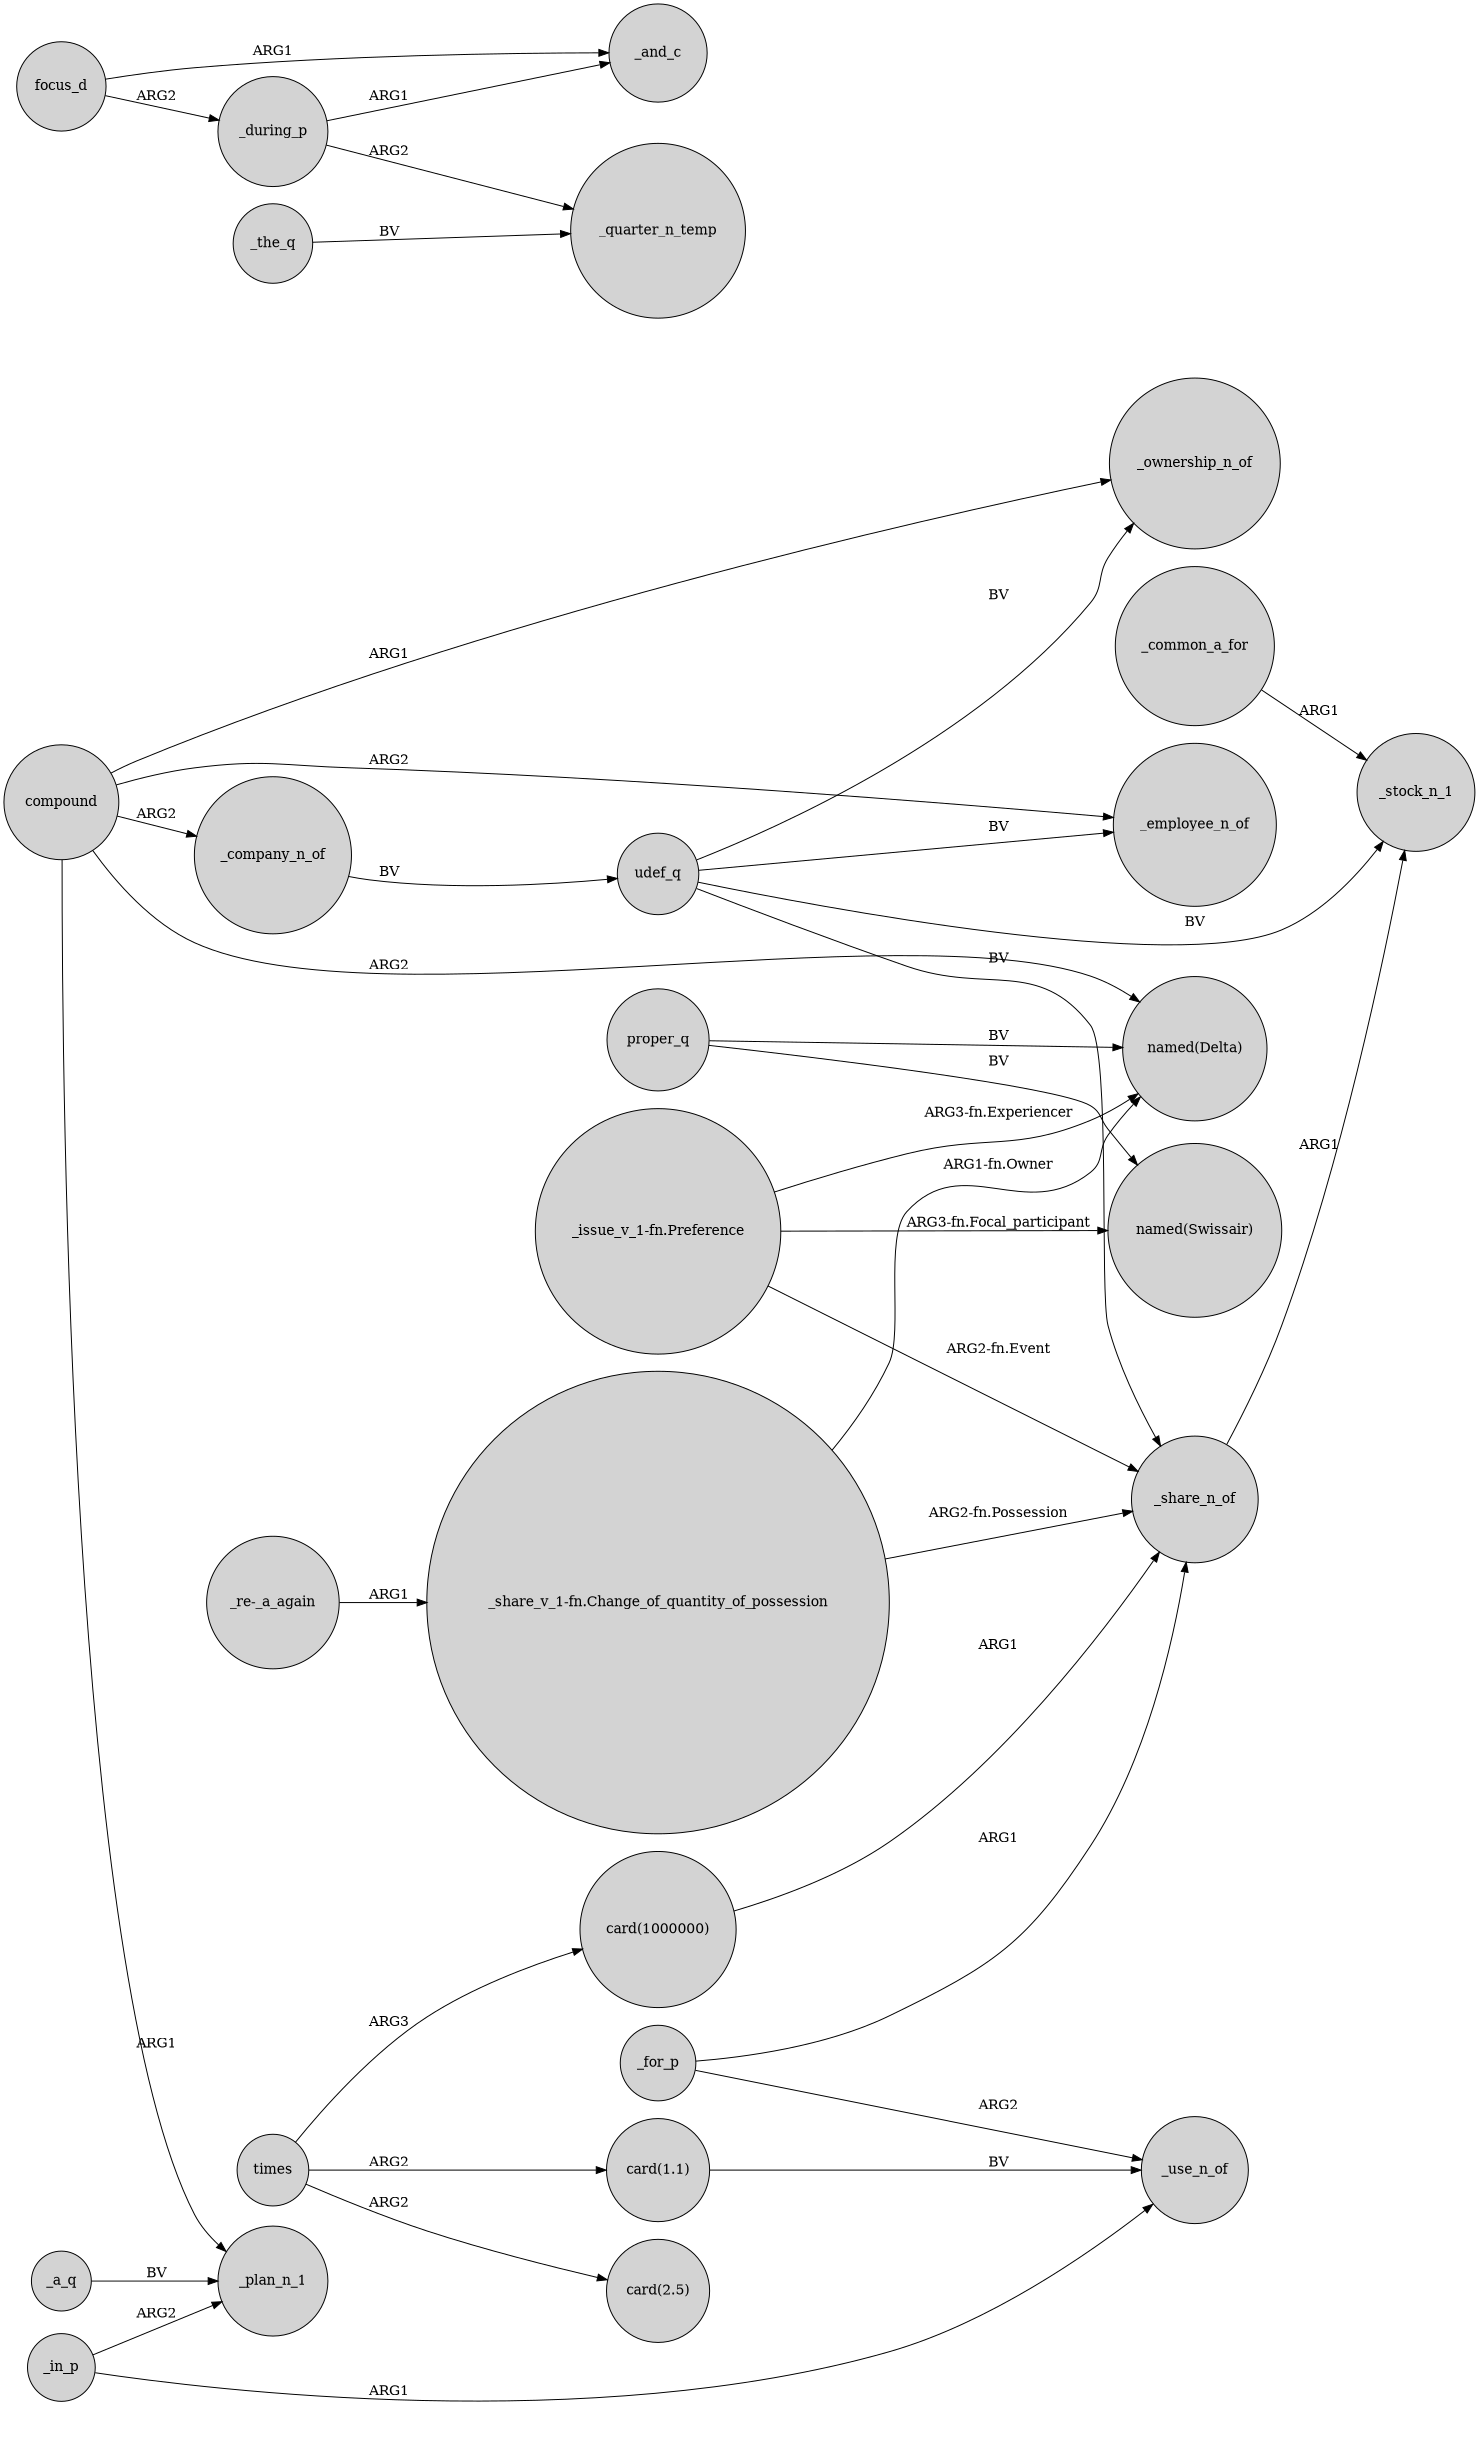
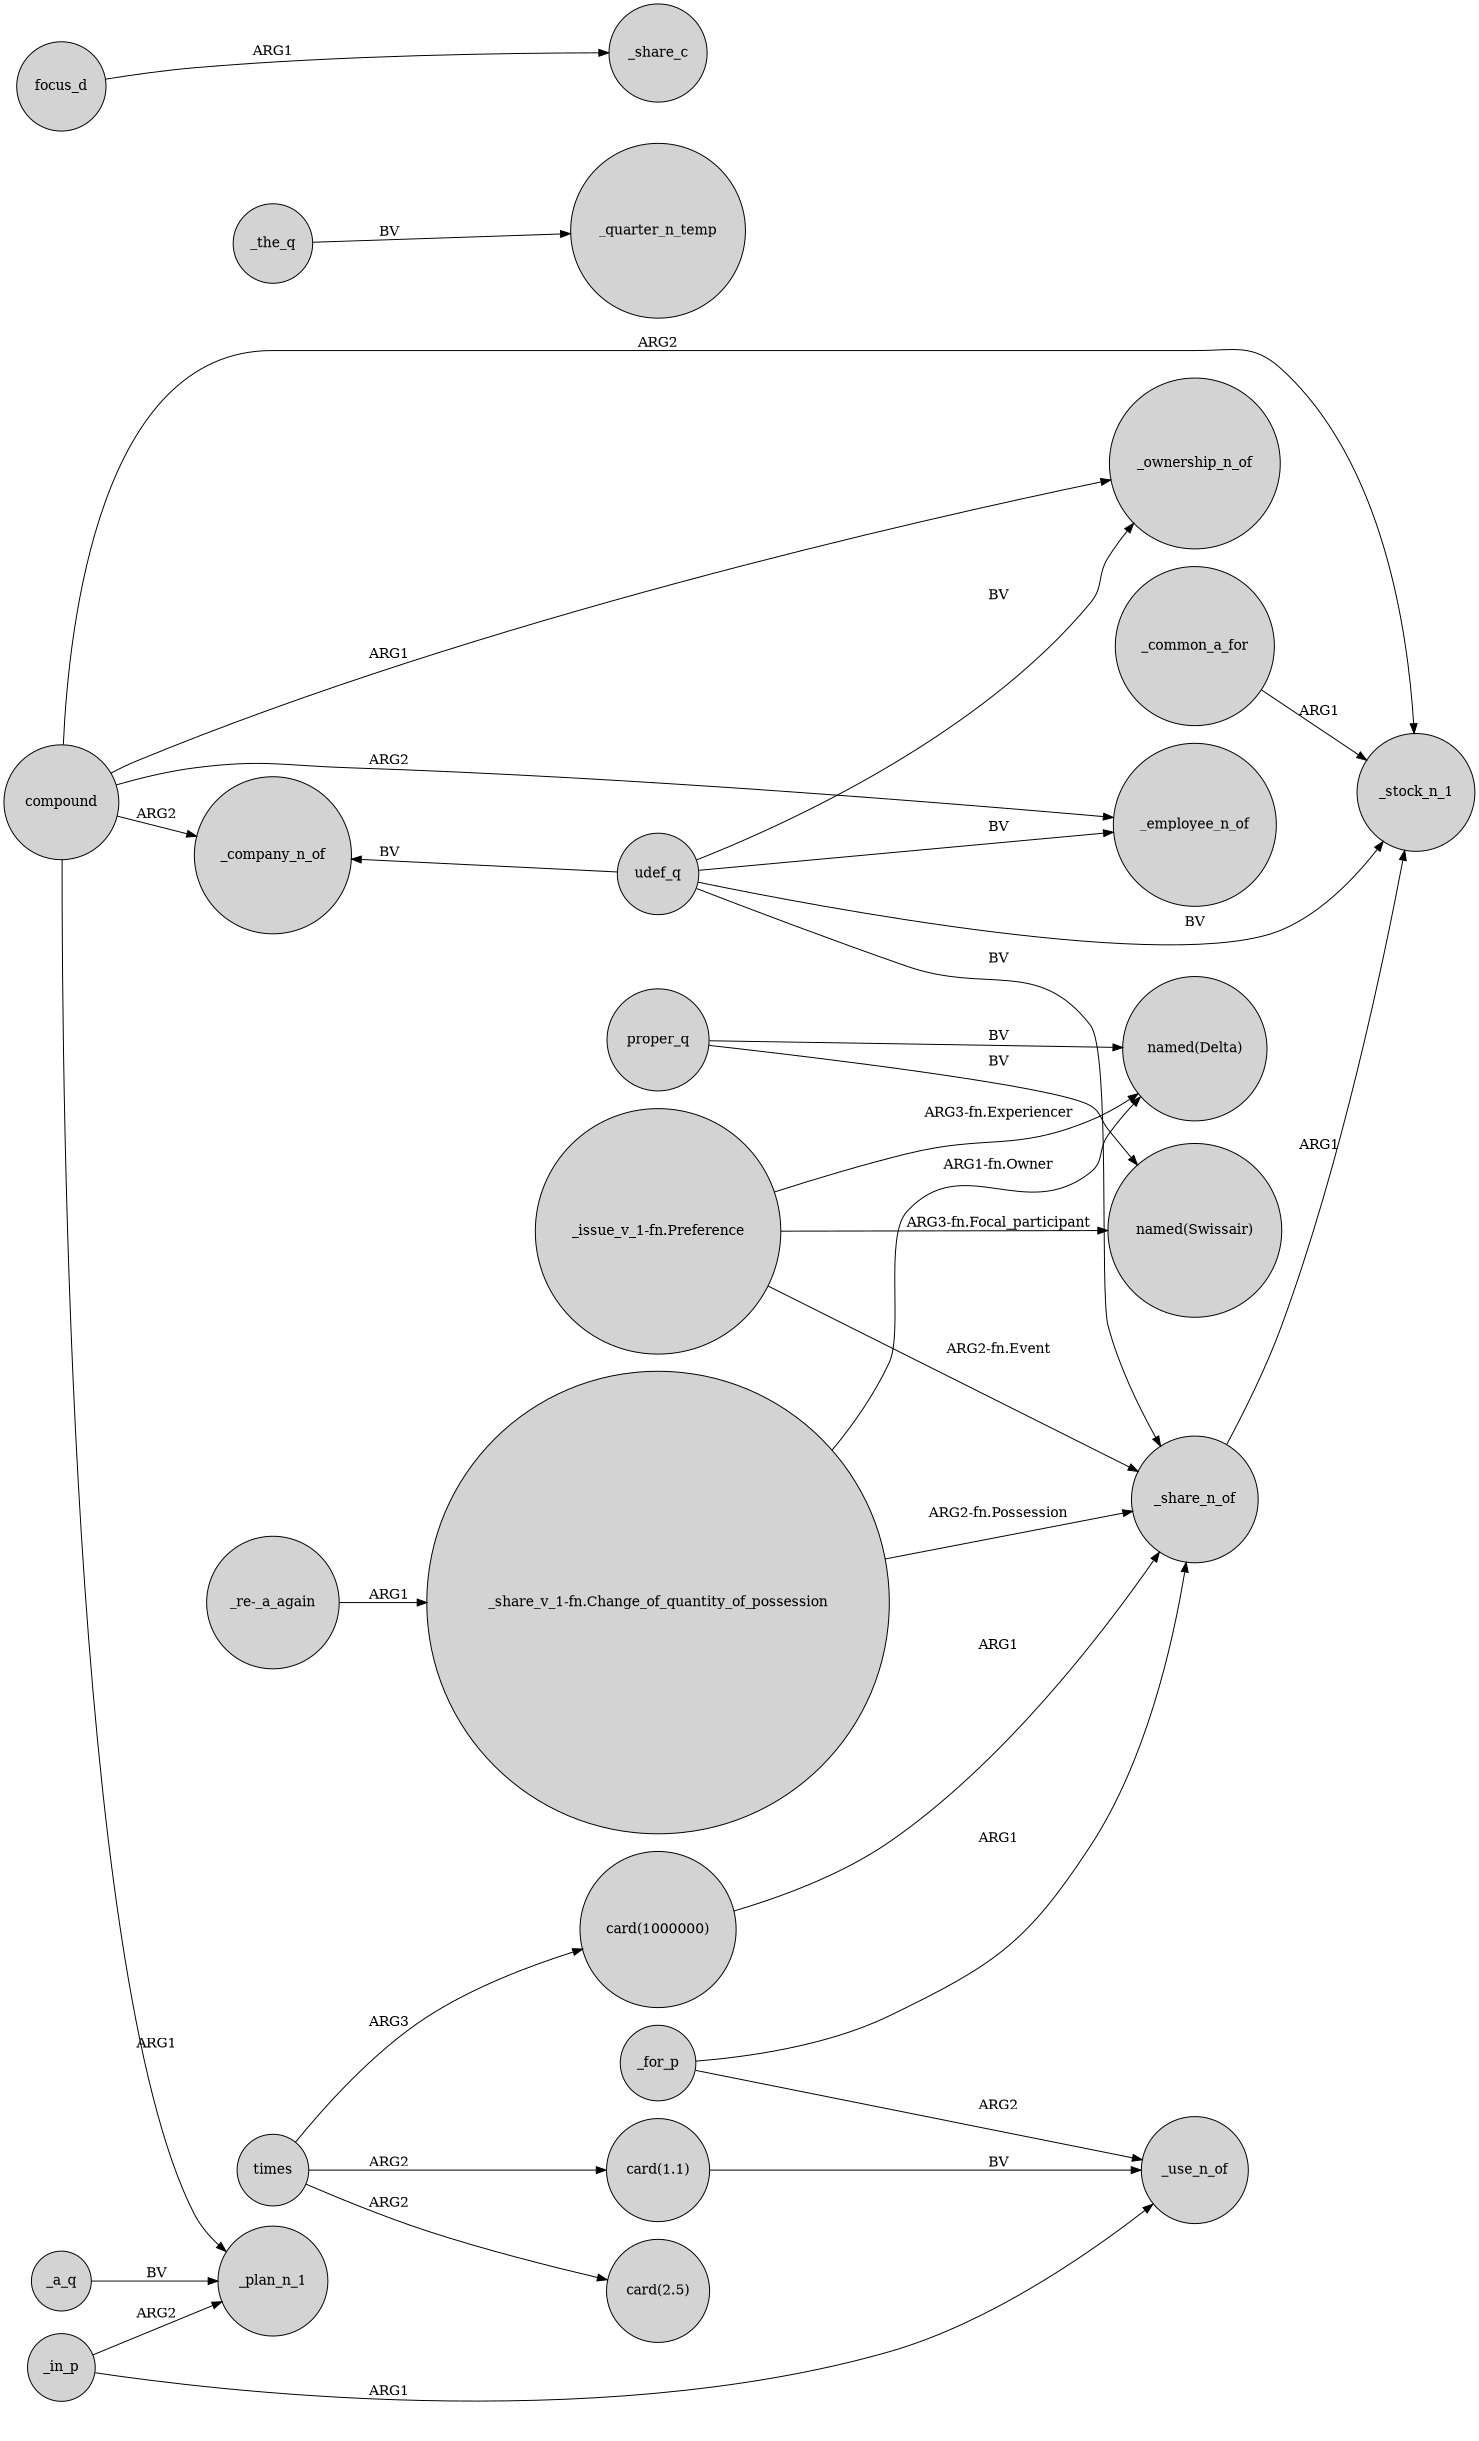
(658, 53) -> (658, 53)
(273, 132) -> none
(478, 886) -> (489, 866)
(595, 969) -> (729, 351)
